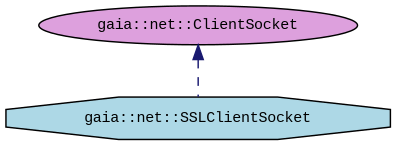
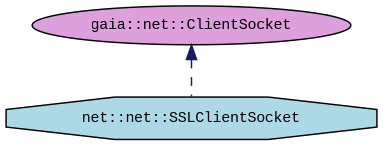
(198, 118) -> (192, 118)
